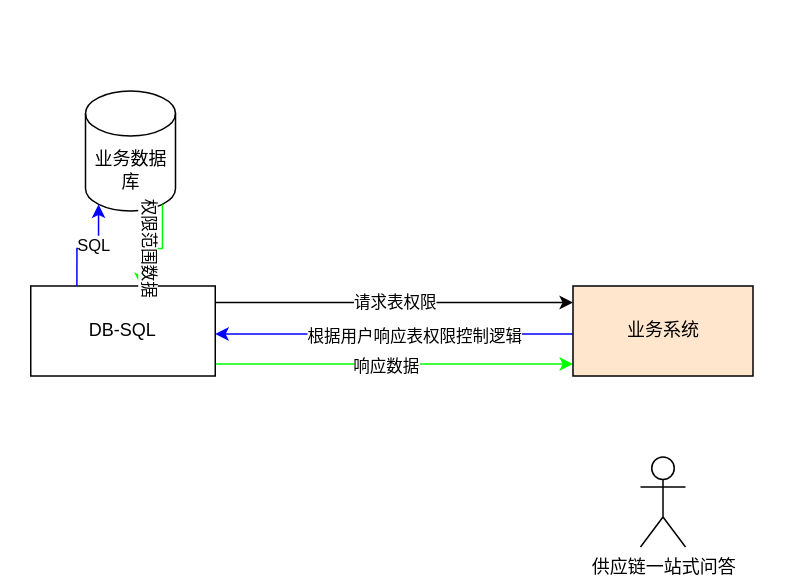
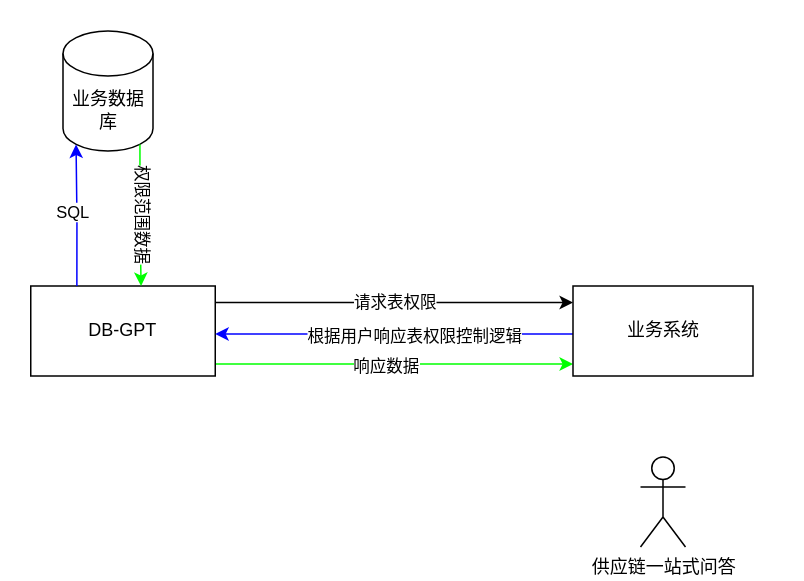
(131, 151) -> (108, 91)
(123, 331) -> (123, 331)
(663, 331) -> (663, 331)
(738, 429) -> (738, 429)
